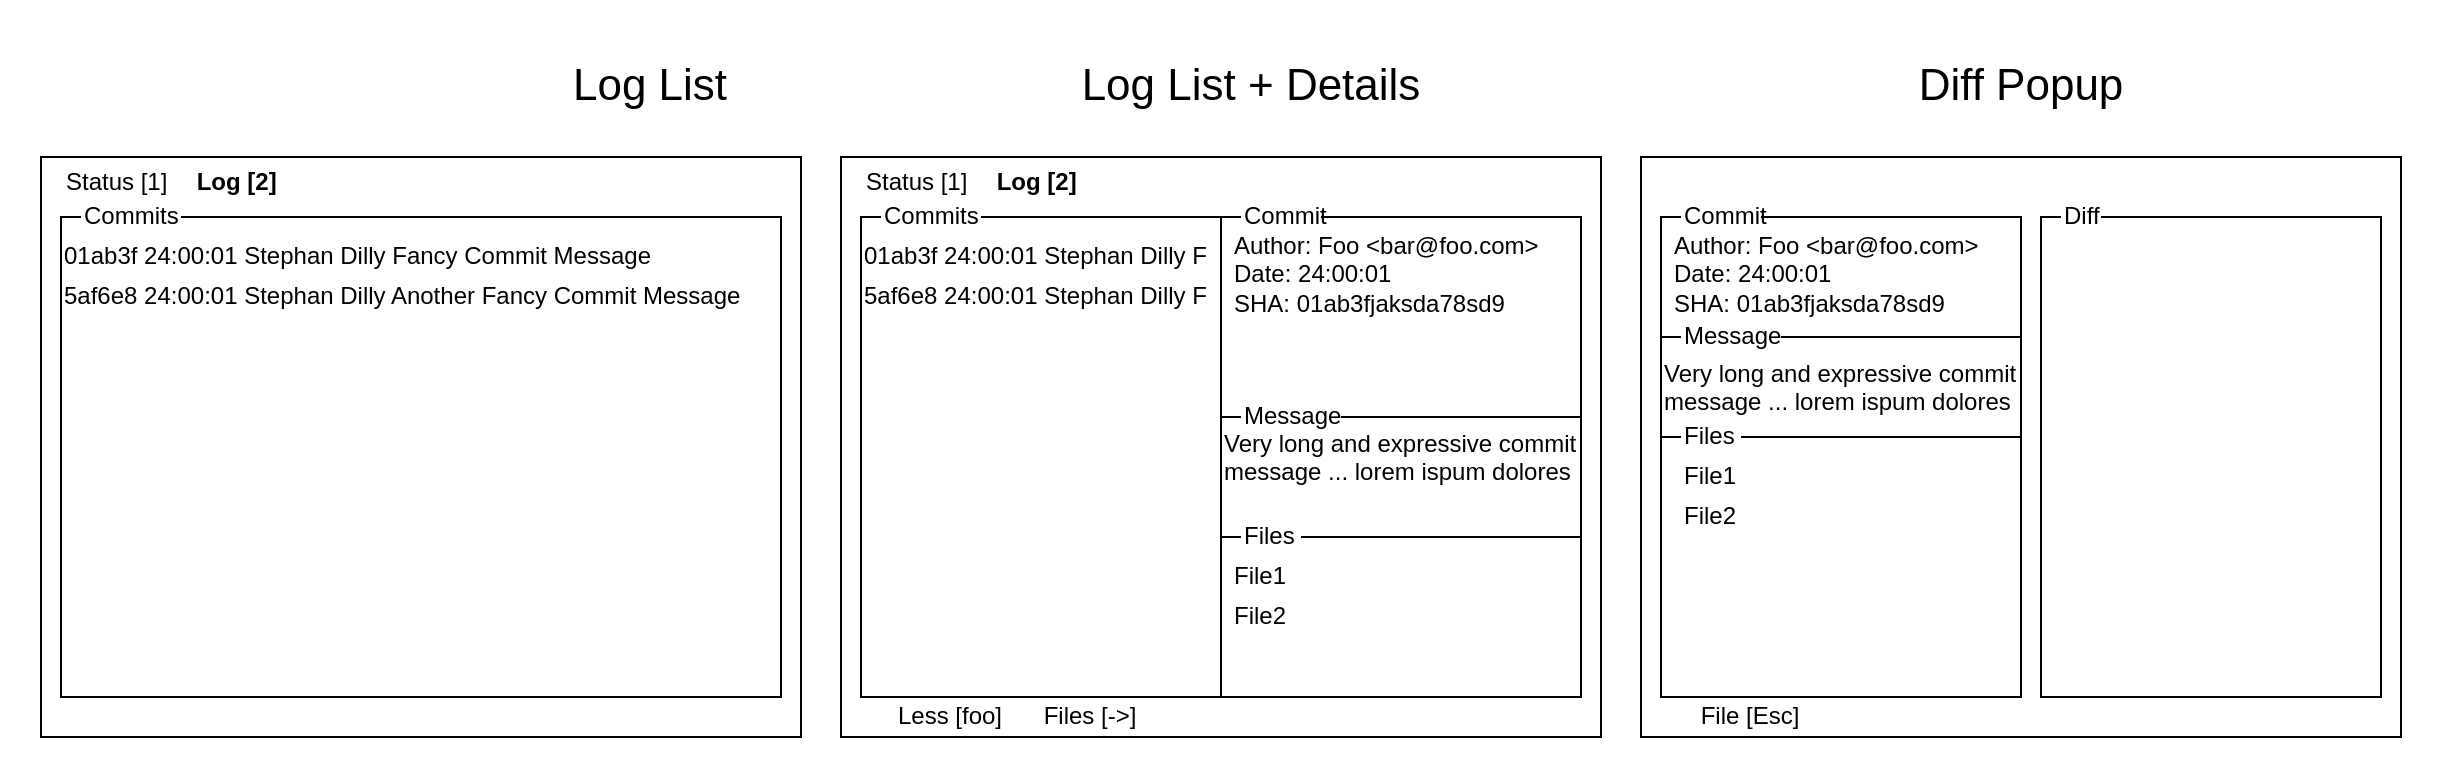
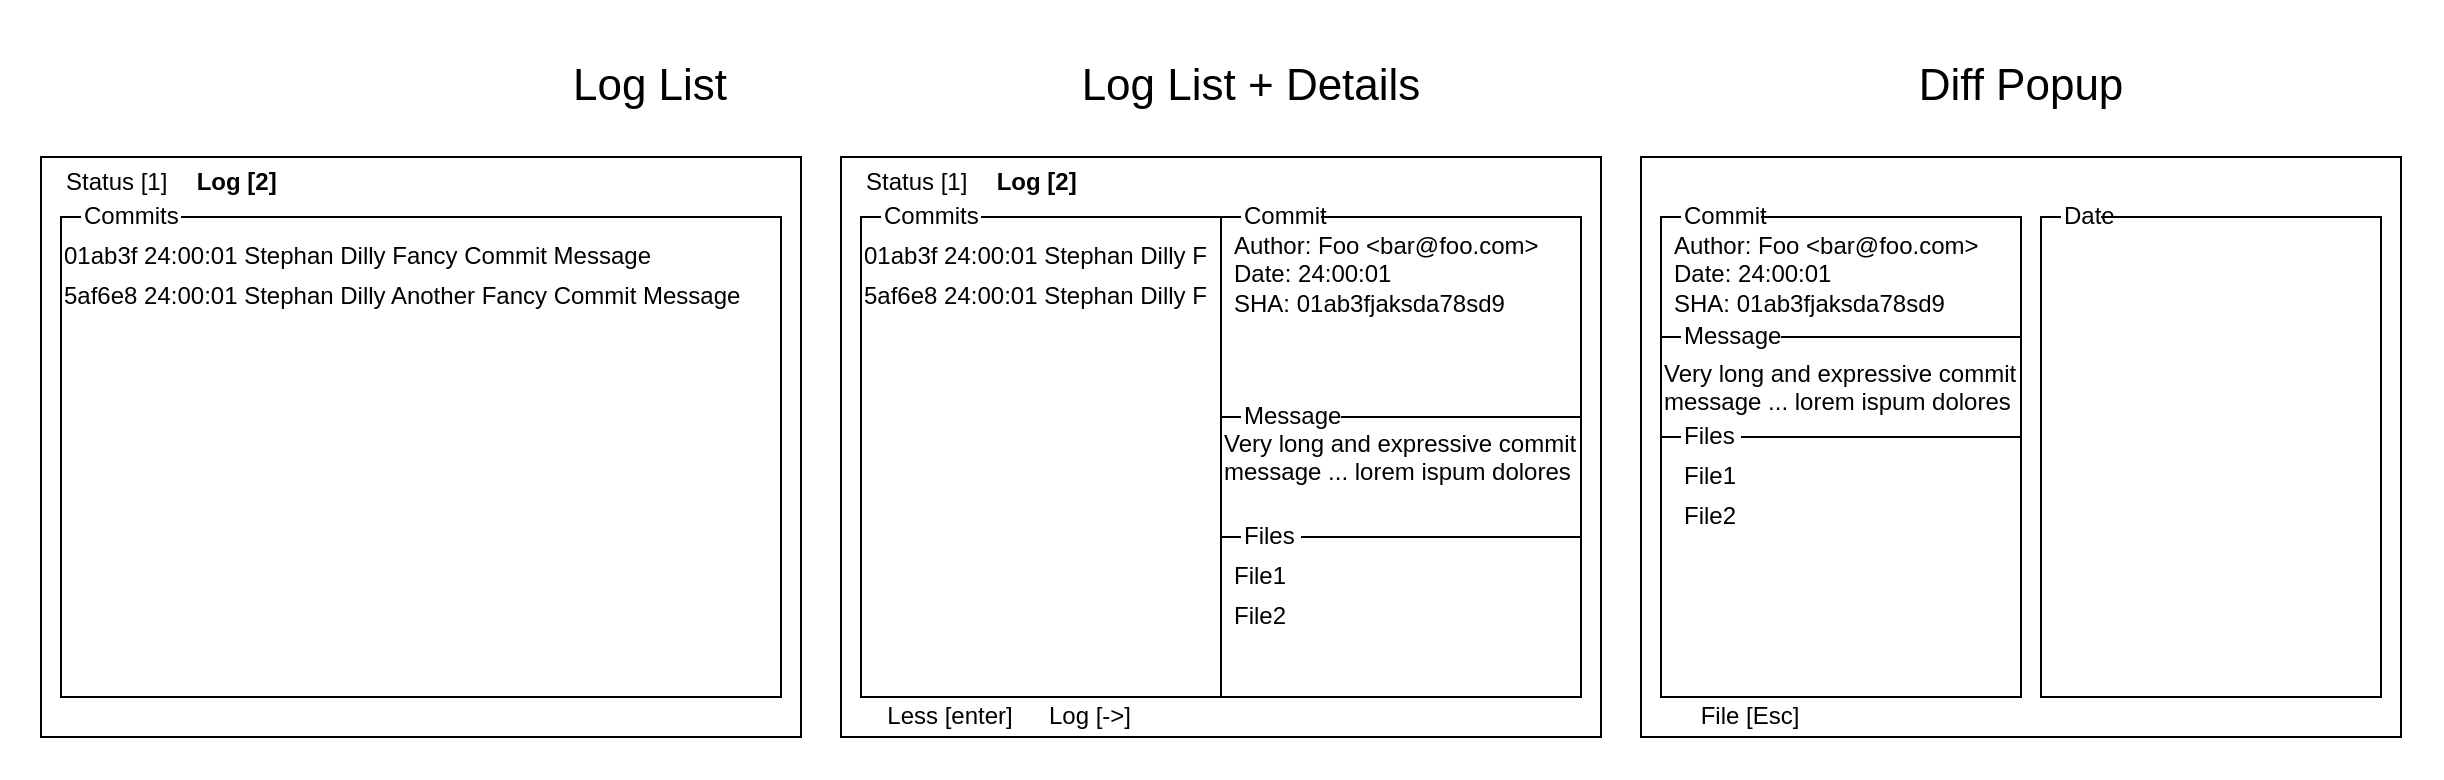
(2089, 217) -> (2092, 217)
(951, 717) -> (951, 717)
(1091, 717) -> (1091, 717)
